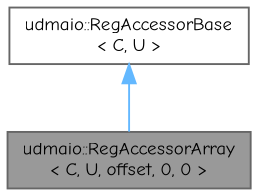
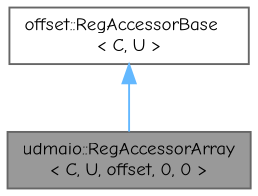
(129, 36) -> (129, 36)
